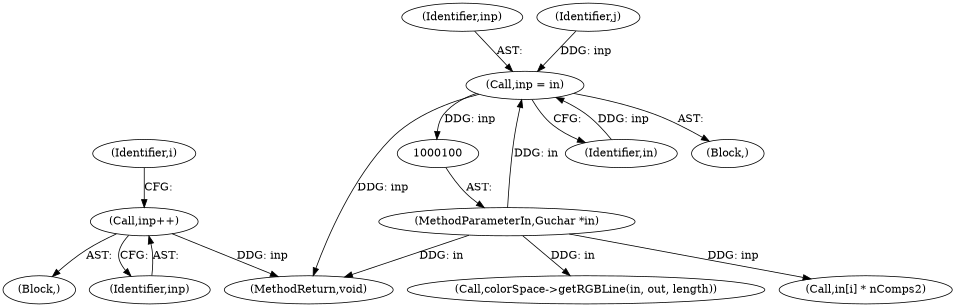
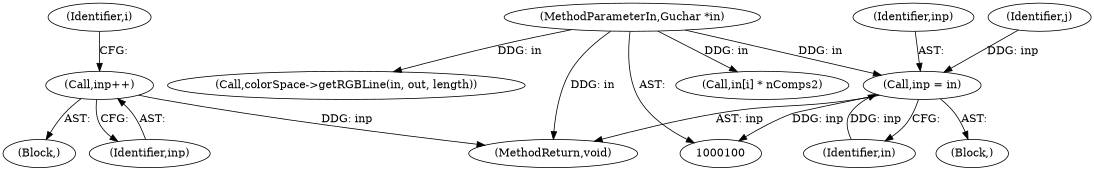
(460, 187) -> (638, 96)
(383, 188) -> (740, 119)
(733, 256) -> (727, 51)
